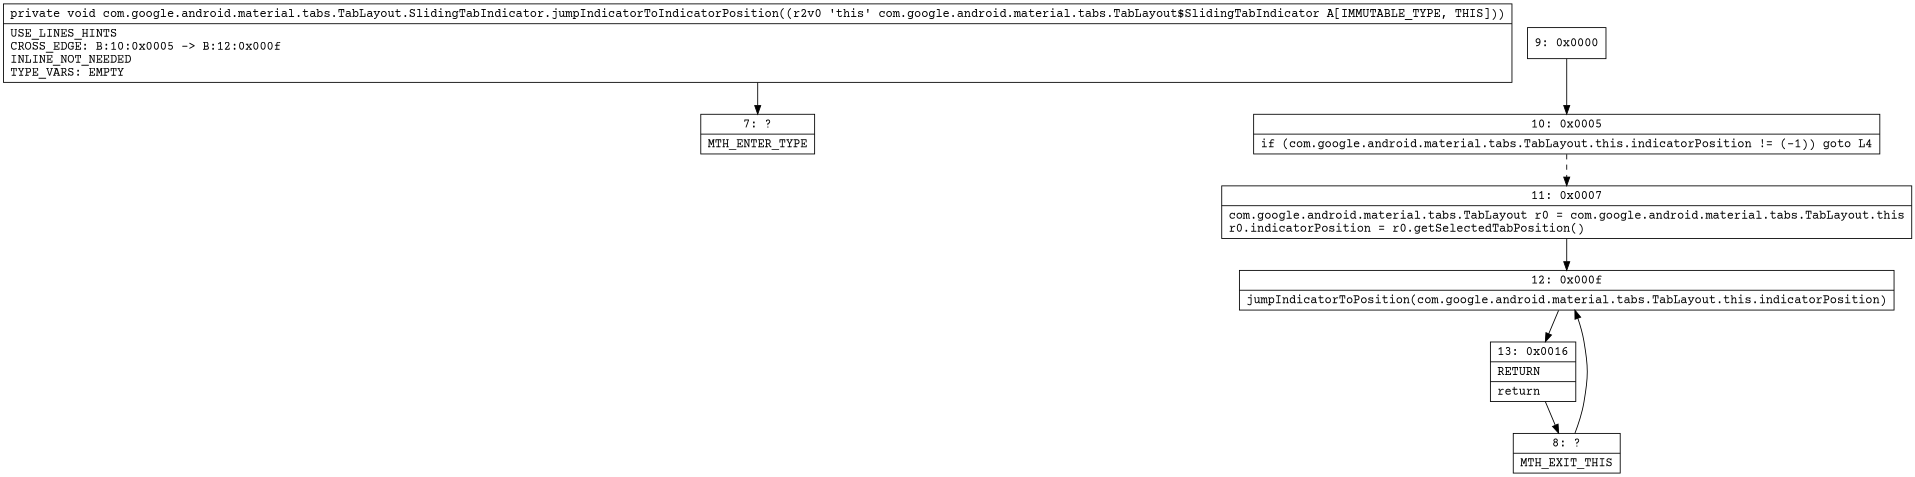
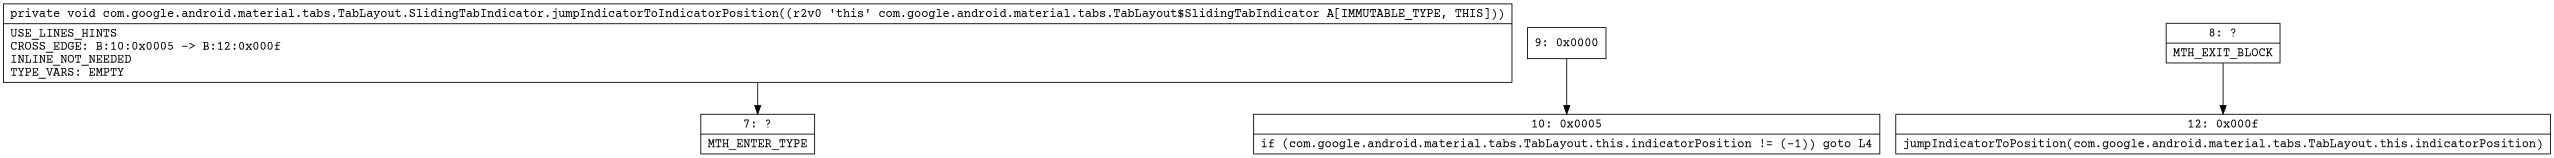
(1567, 212) -> none
(1533, 372) -> none
(1567, 463) -> (2223, 53)
